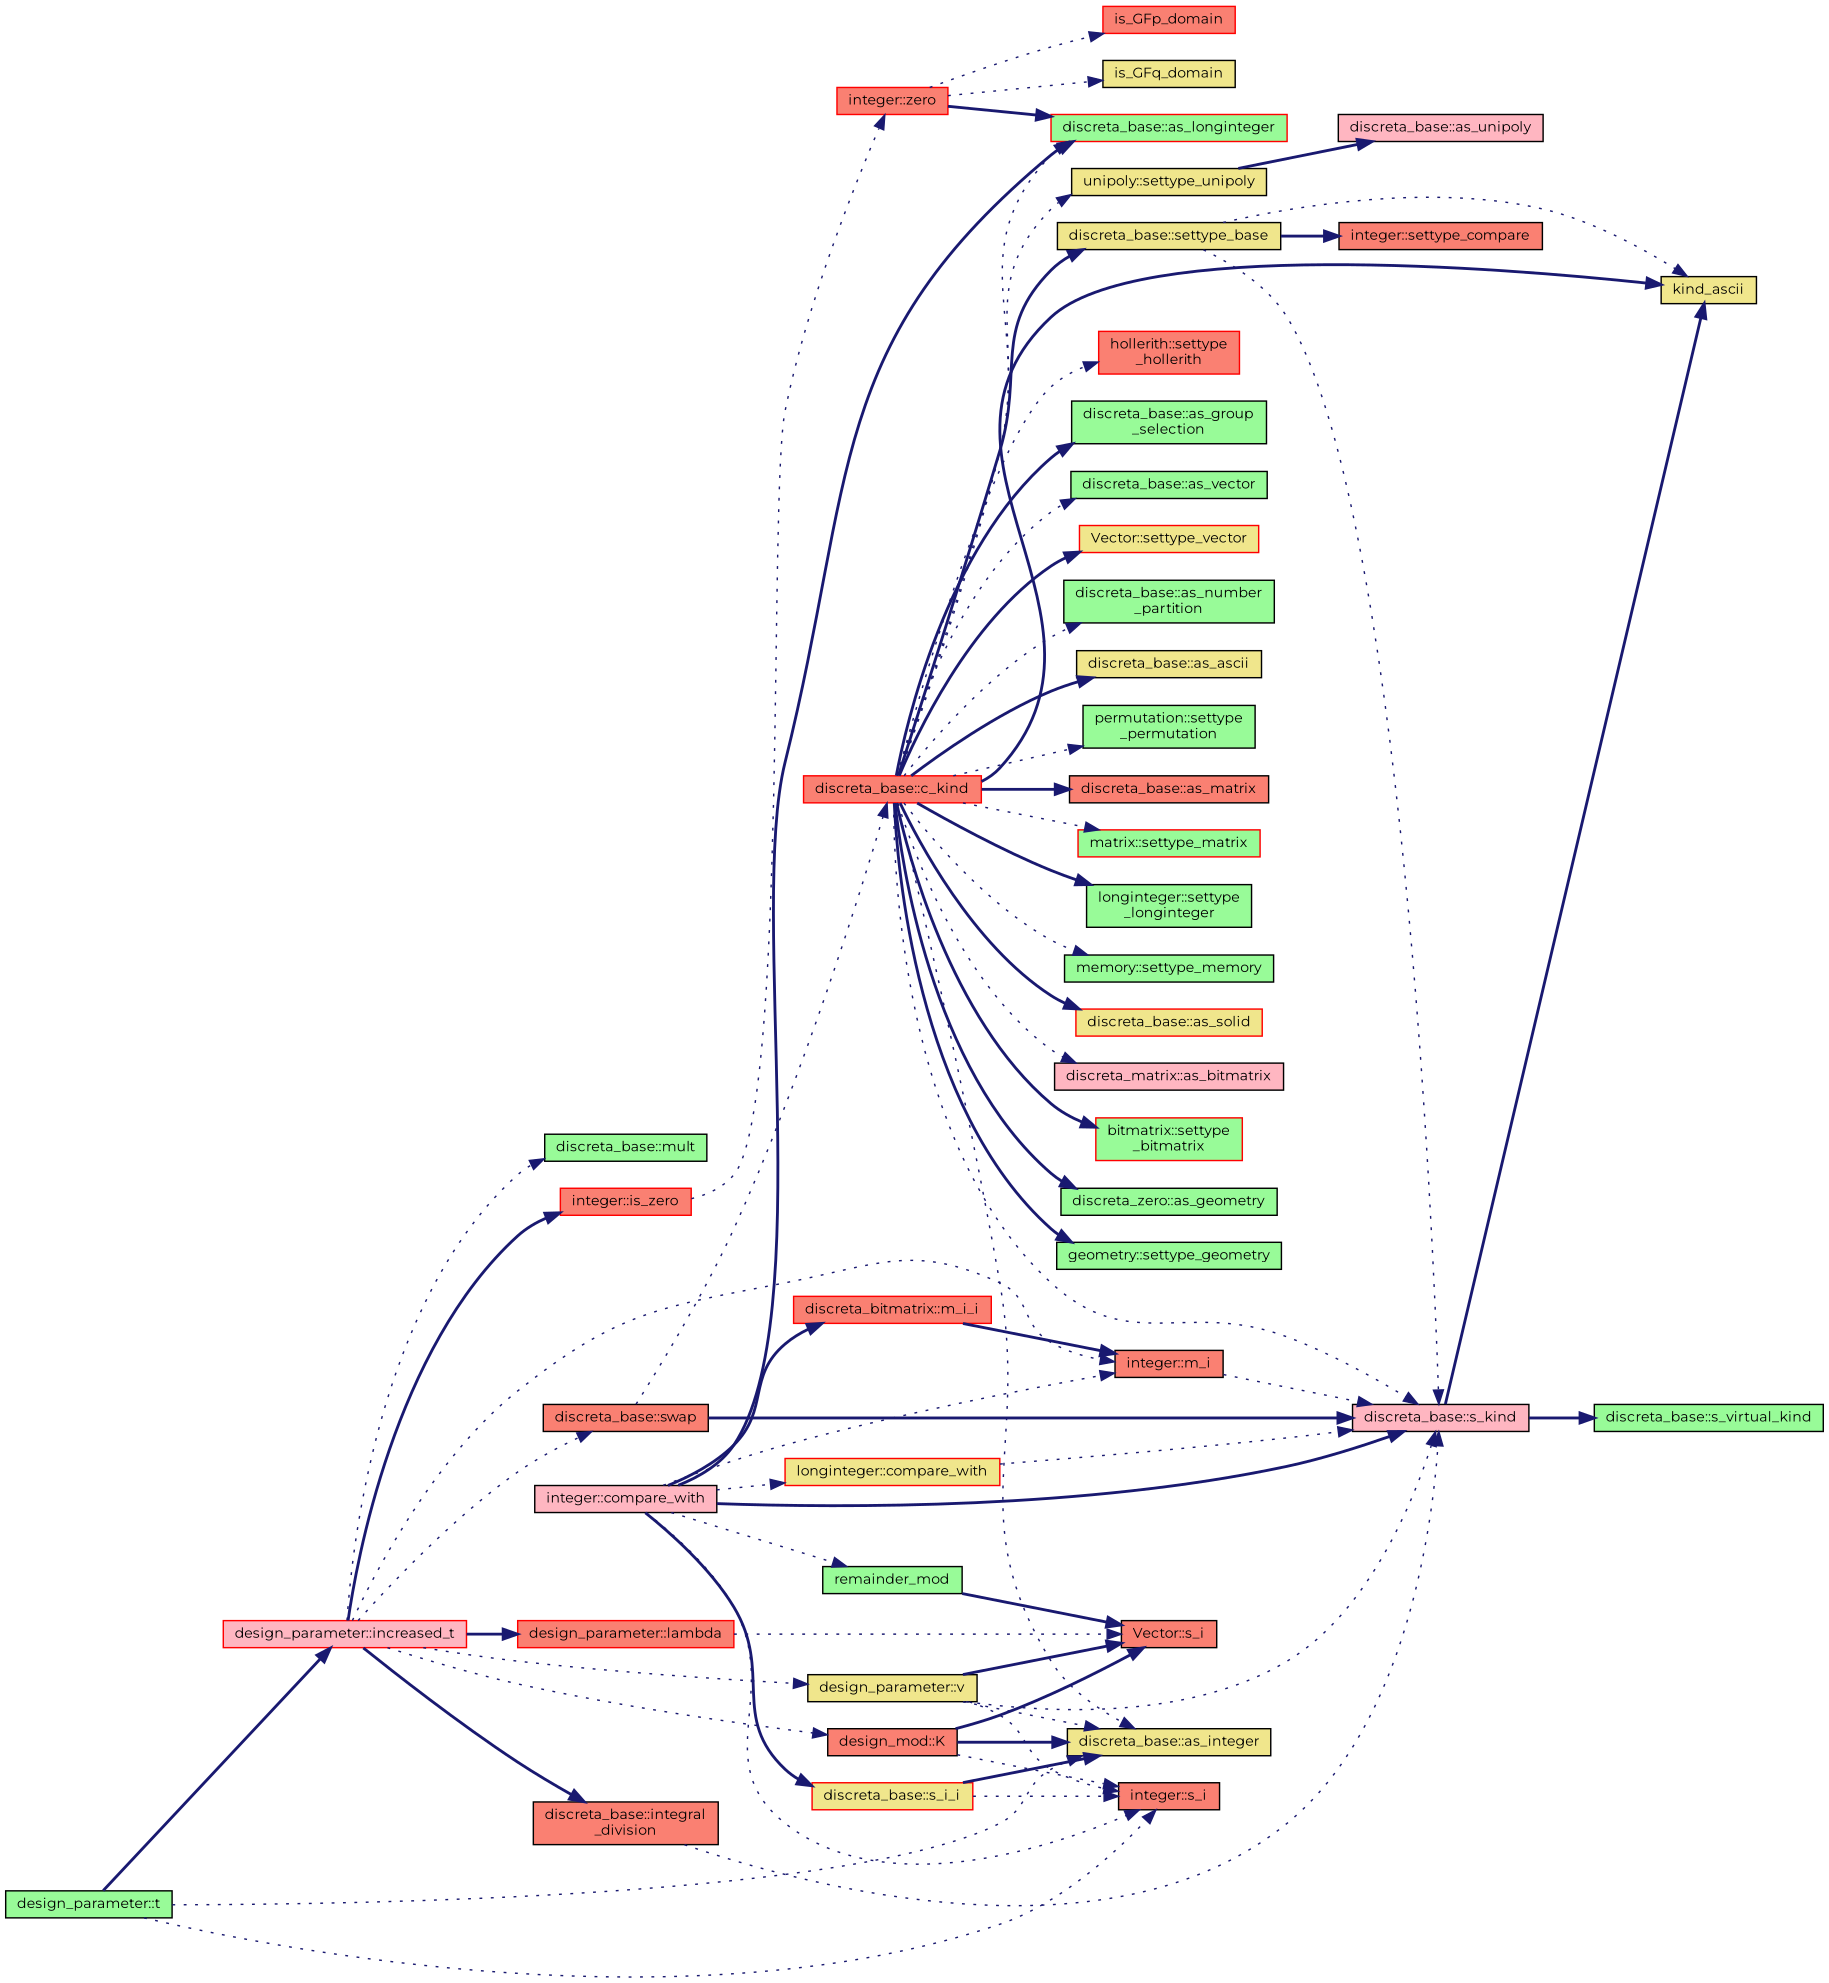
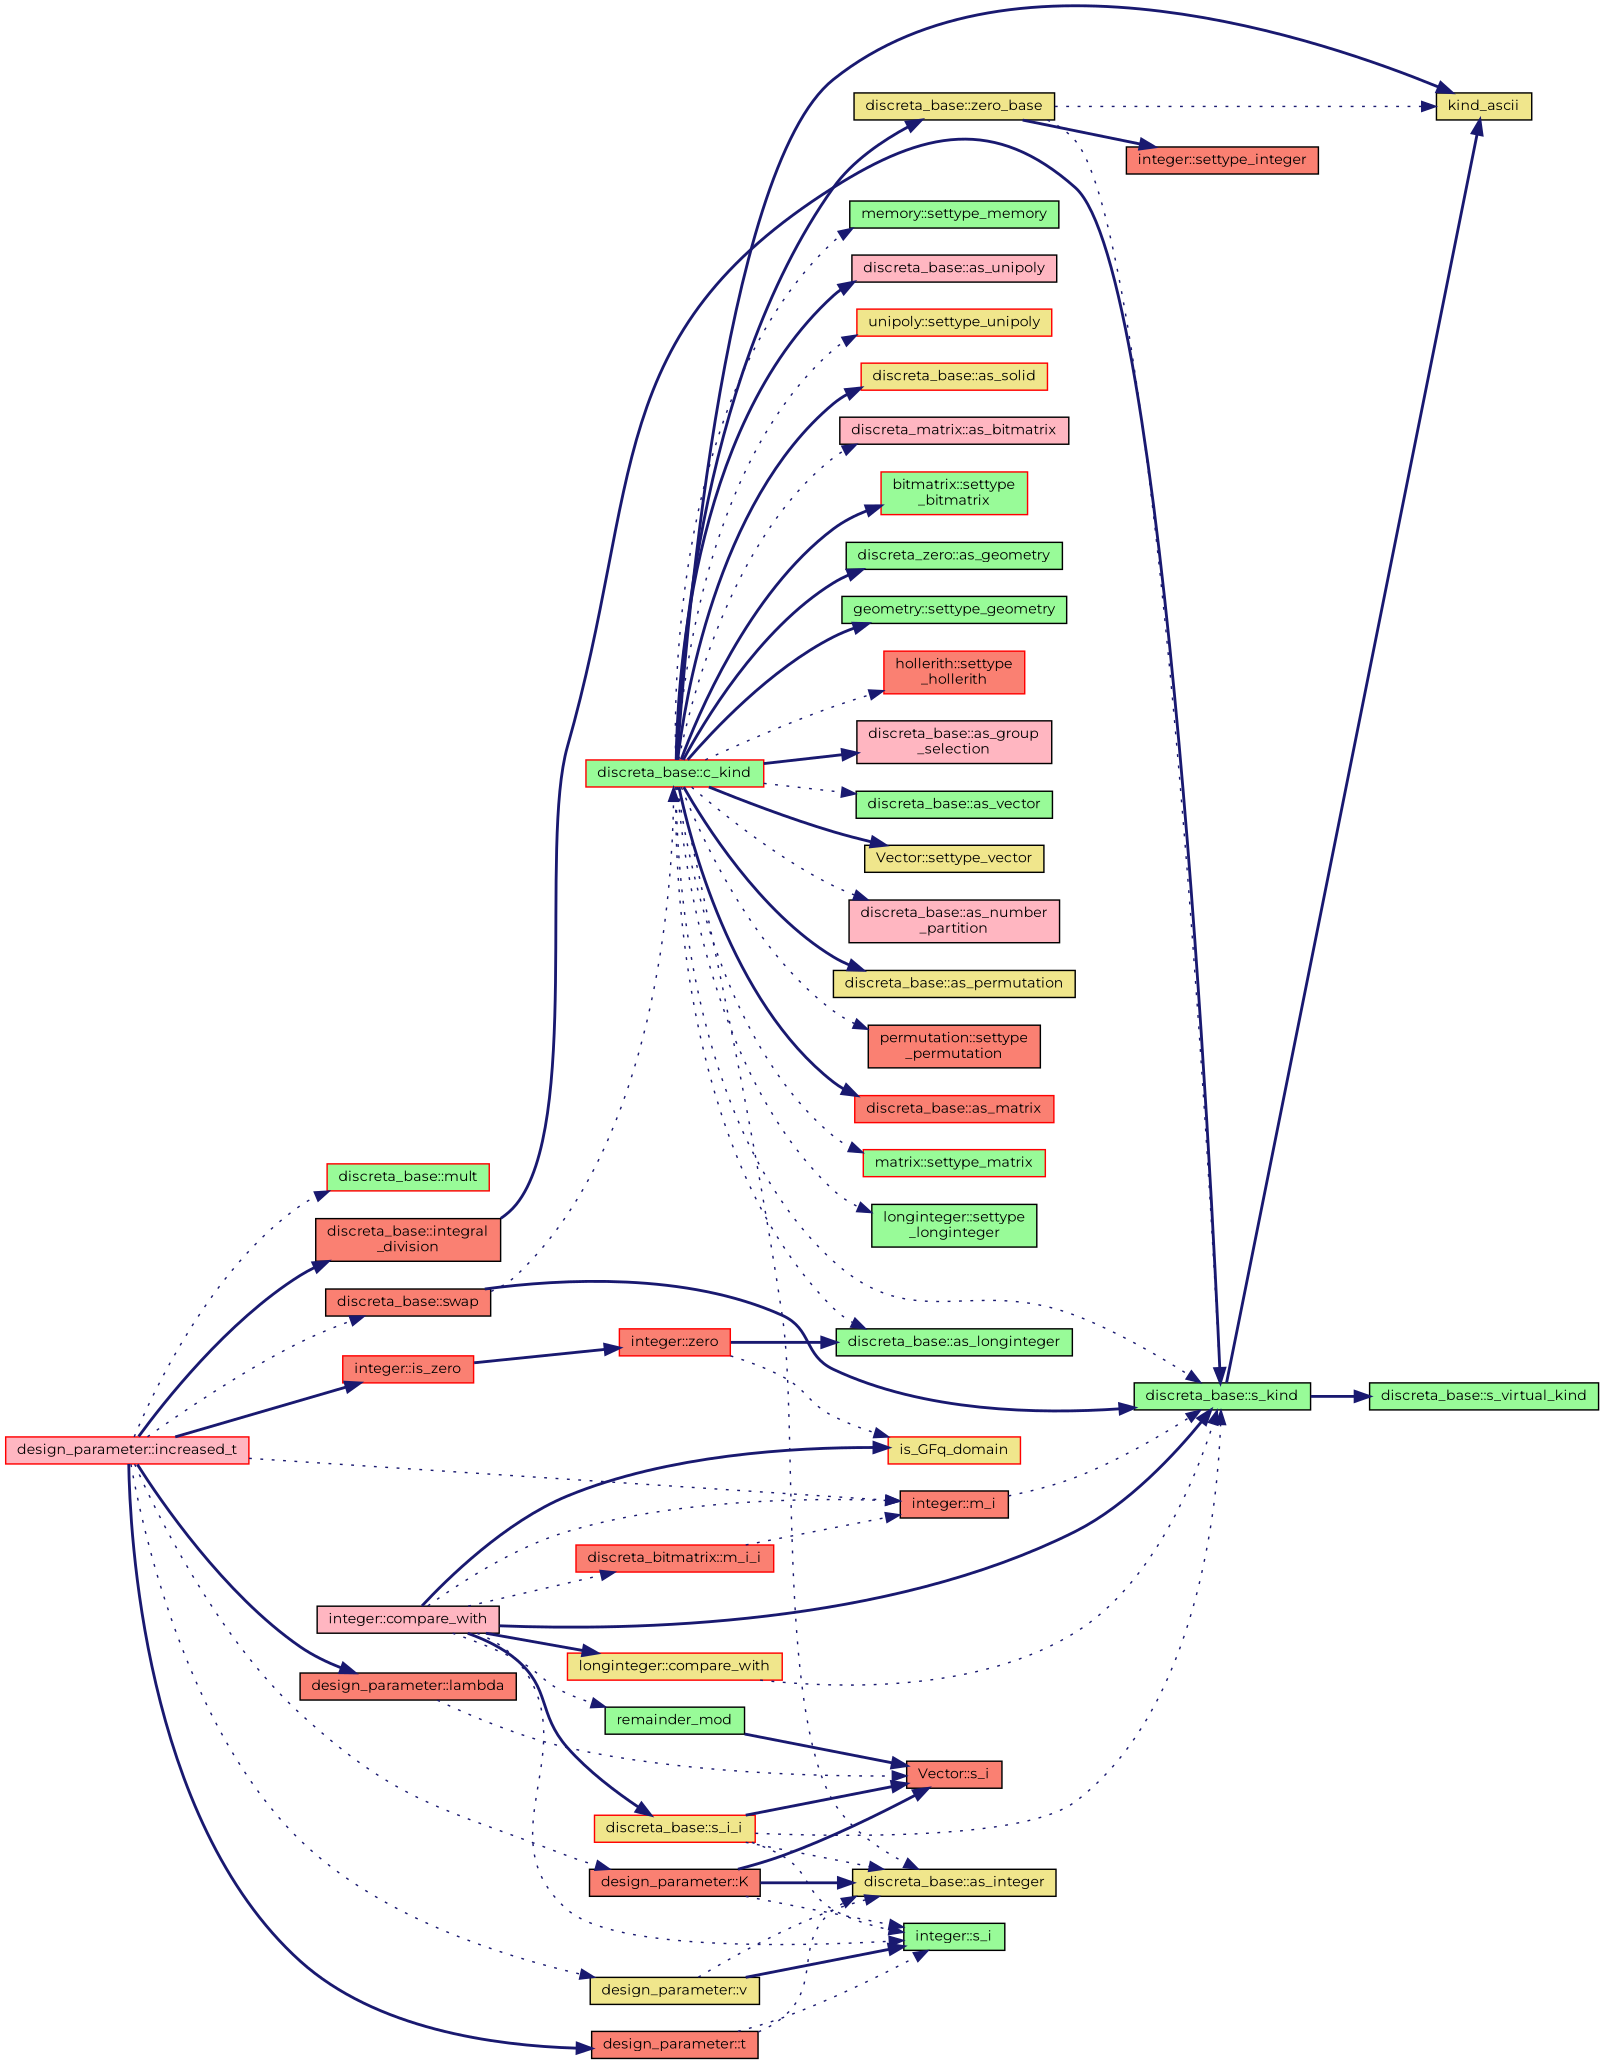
(1169, 20) -> none
(1169, 74) -> (954, 1450)
(1169, 128) -> (954, 1342)
(1298, 156) -> (725, 471)
(1169, 182) -> (954, 323)
(1169, 236) -> (954, 106)
(1441, 236) -> (1222, 160)
(1169, 422) -> (954, 742)
(1169, 539) -> (954, 859)
(1169, 602) -> (954, 921)
(1169, 664) -> (954, 984)
(776, 671) -> (540, 1356)
(1169, 727) -> (954, 1046)
(786, 759) -> (640, 1473)
(892, 789) -> (675, 773)
(1169, 789) -> (954, 1109)
(995, 845) -> (750, 1071)
(626, 1148) -> (408, 1177)
(1028, 1336) -> (816, 1531)
(752, 1418) -> (534, 1591)
(1441, 1418) -> (1222, 1396)
(744, 1487) -> (534, 1642)
(626, 1634) -> (408, 1686)
(1035, 1660) -> (819, 1801)
(1258, 1676) -> (1108, 1770)
(892, 1742) -> (675, 1883)
(1032, 1752) -> (818, 1963)
(1009, 1774) -> (811, 1855)
(212, 1775) -> (226, 1865)
(1169, 1796) -> (954, 1937)
(1195, 1874) -> (989, 141)
(89, 1904) -> (675, 2045)
